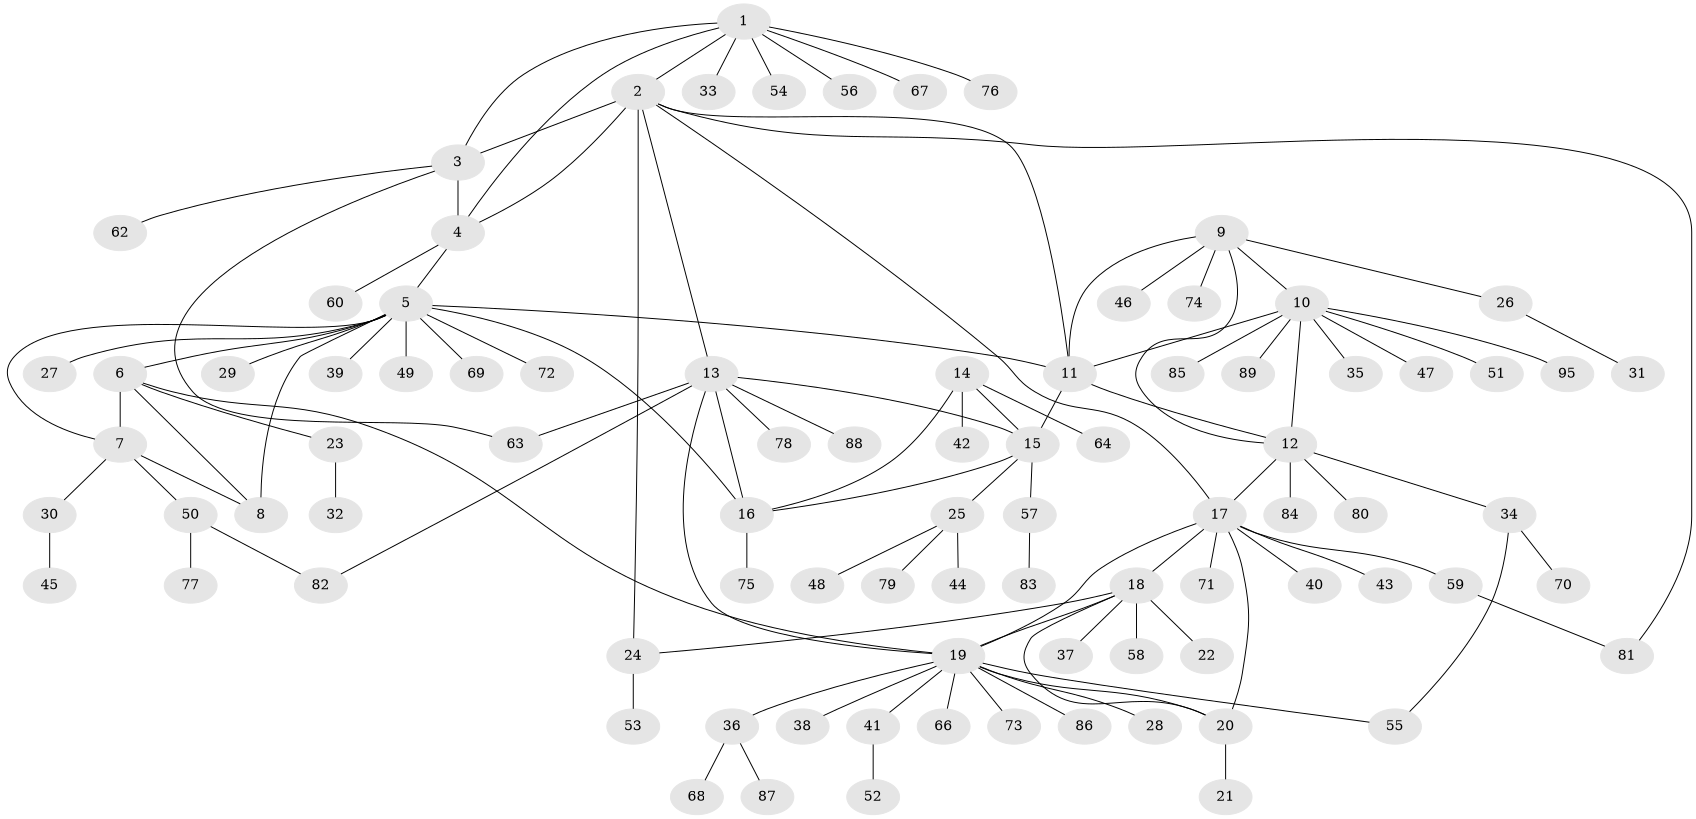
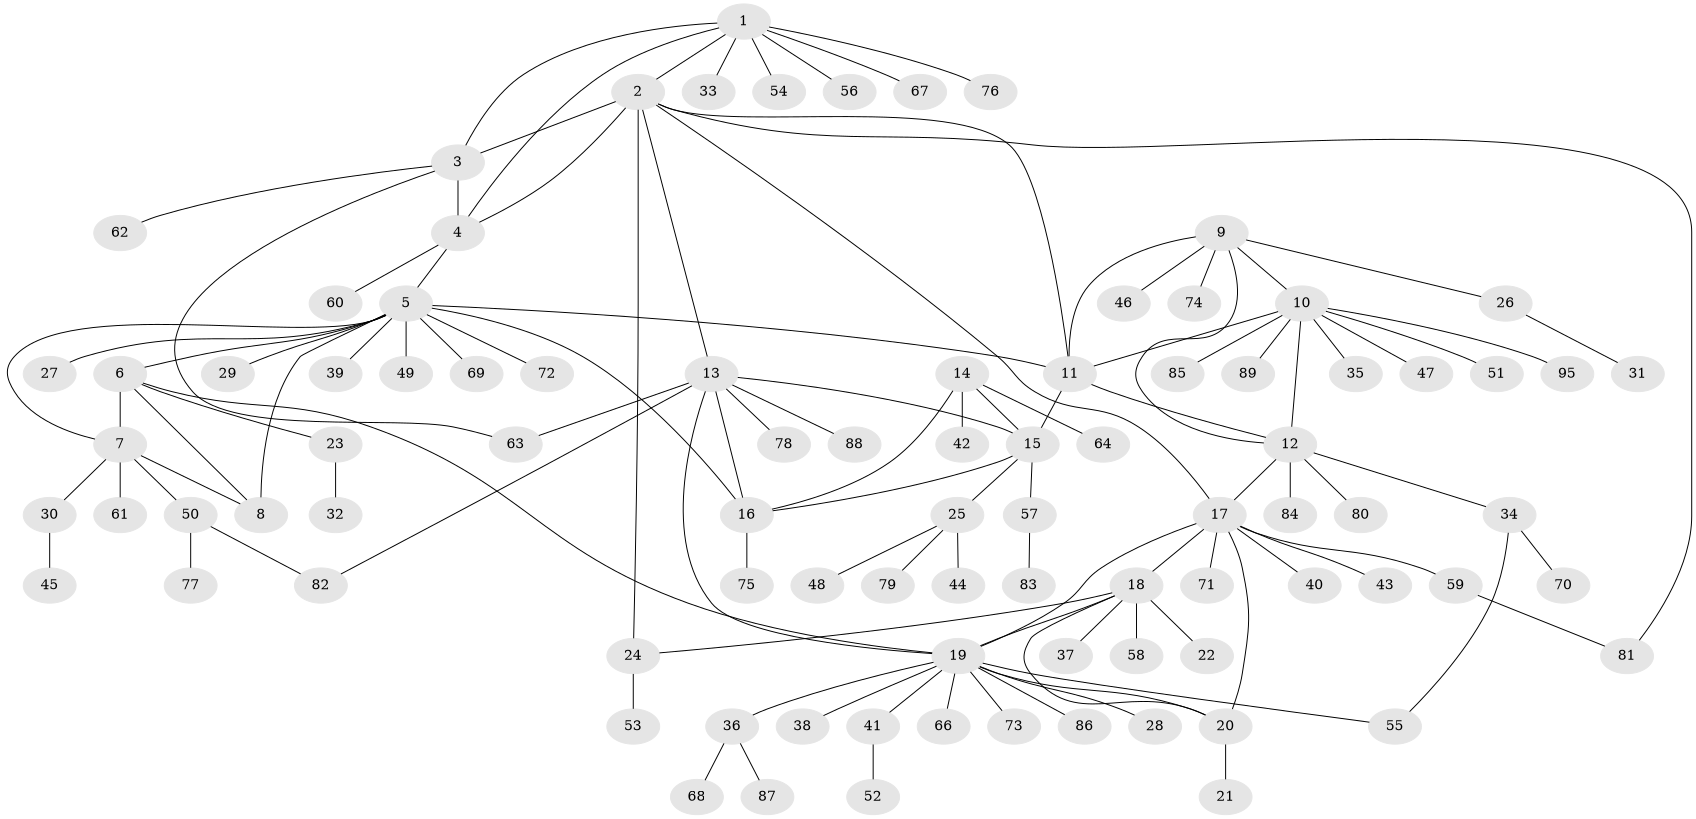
none -> (120, 515)
